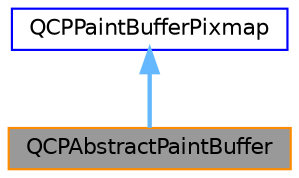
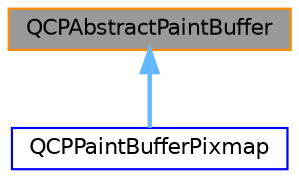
(150, 100) -> (150, 100)
